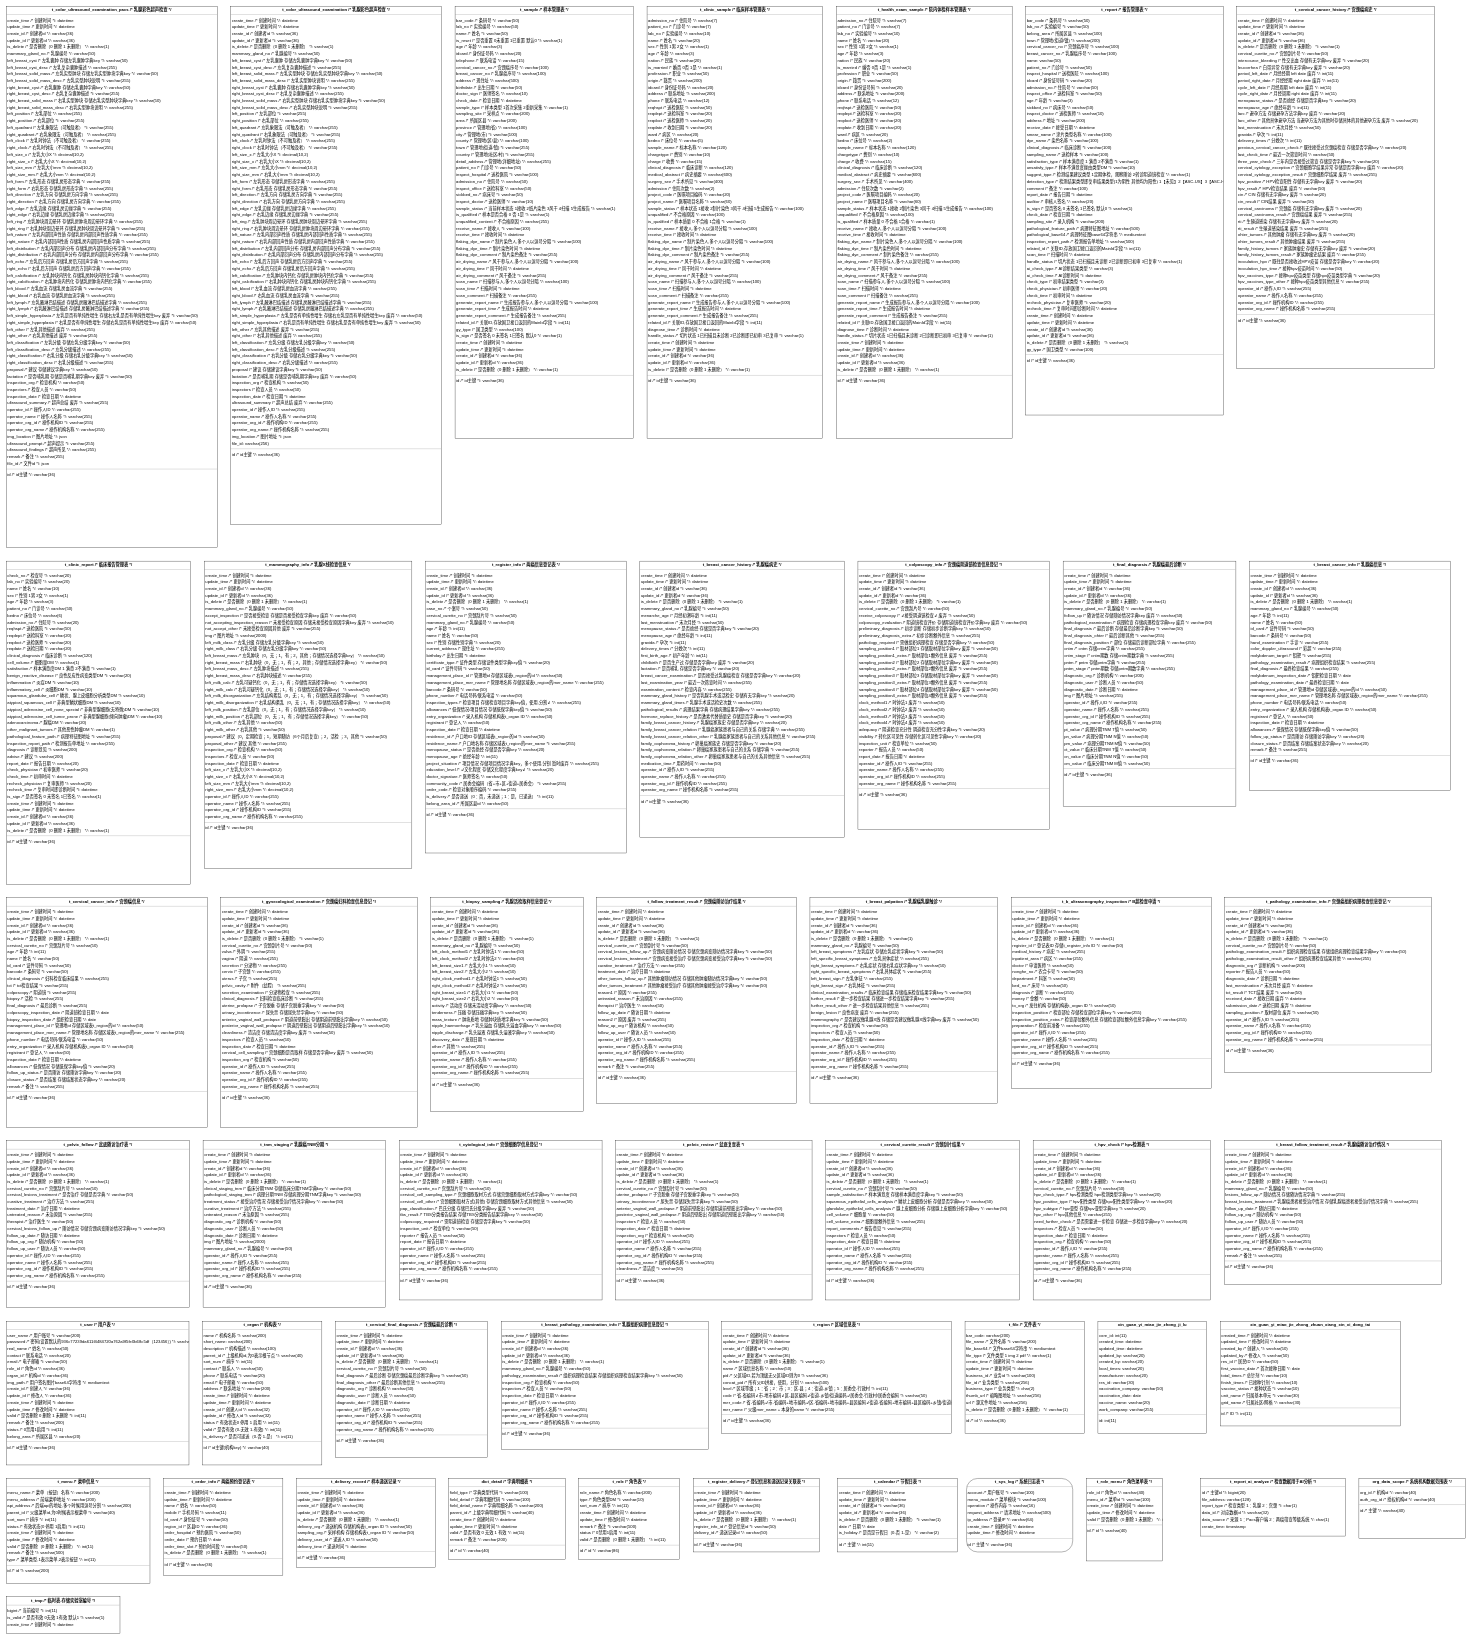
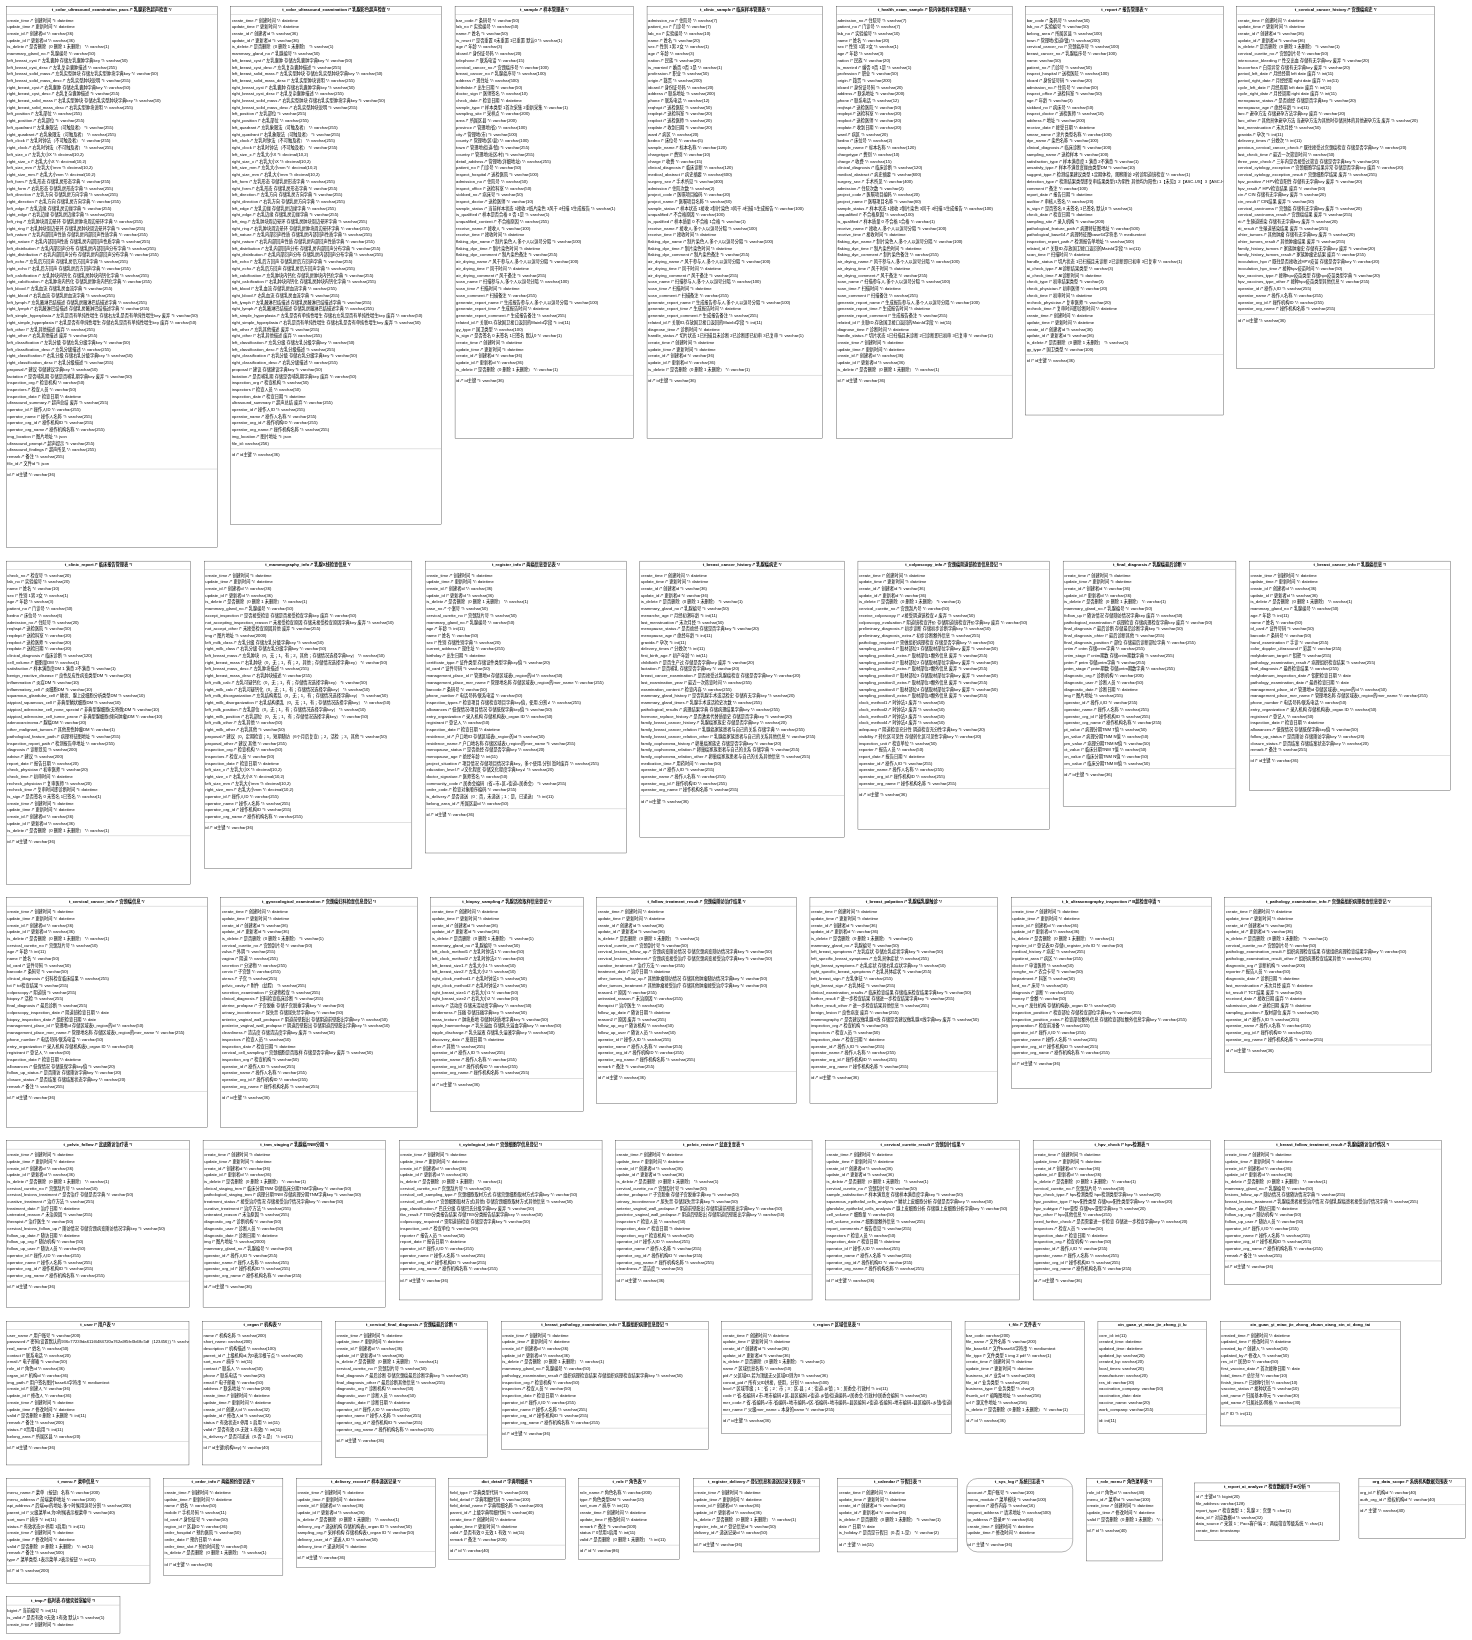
(1273, 1507) -> (1267, 1512)
